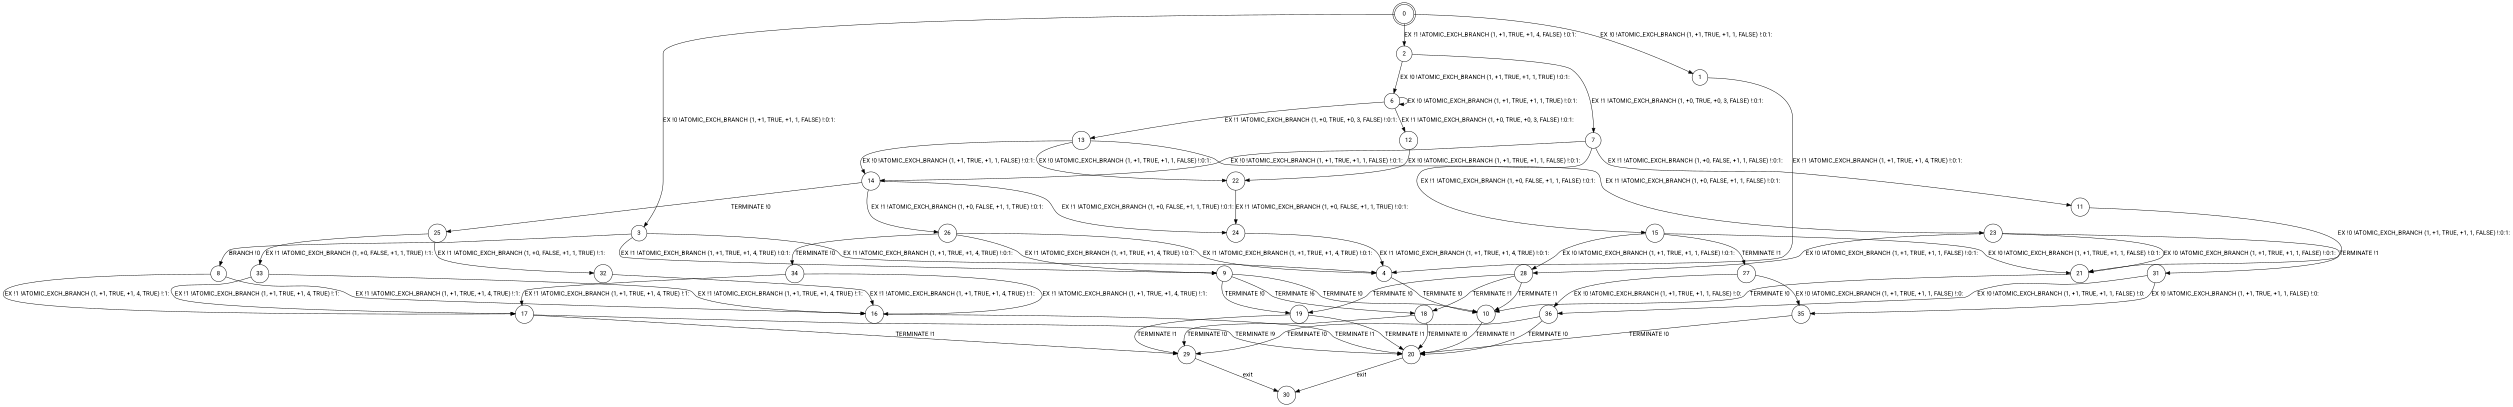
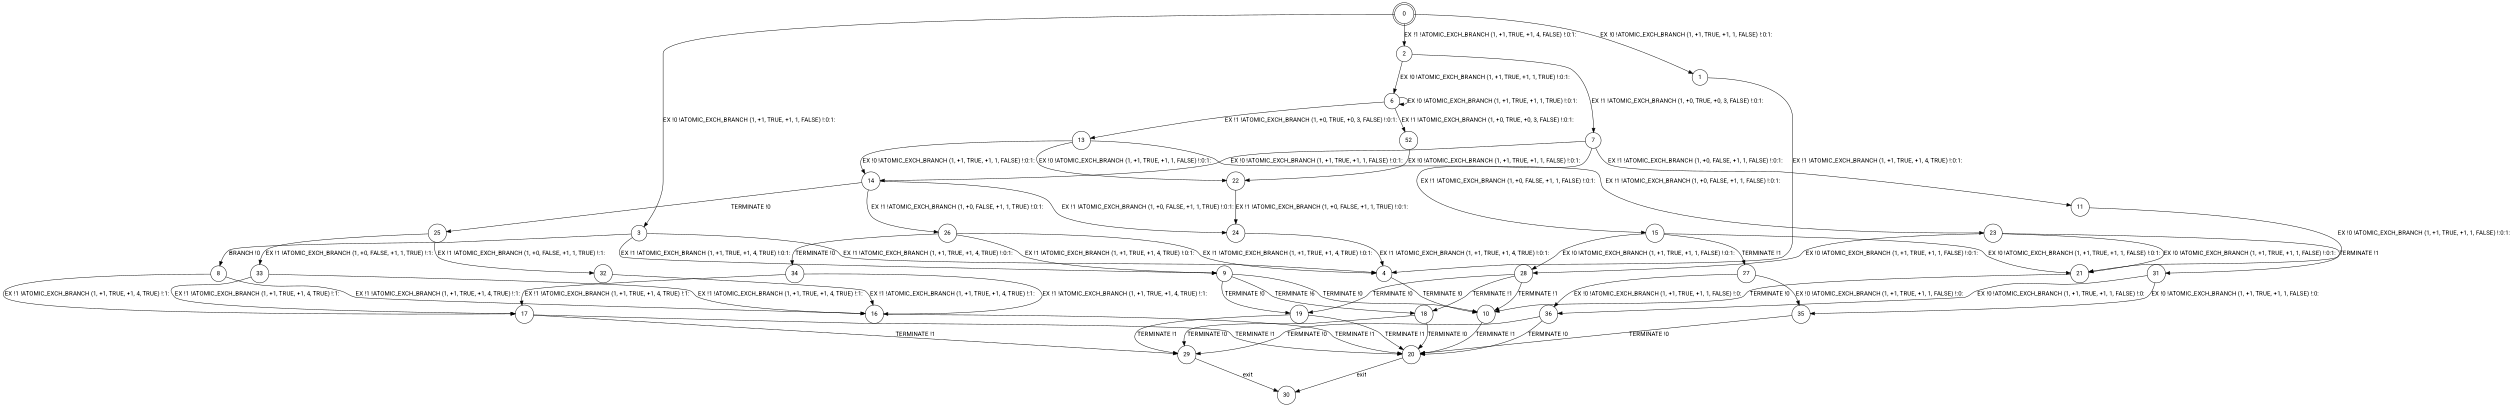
(1409, 140) -> (1409, 140)
(1255, 334) -> (1255, 334)
